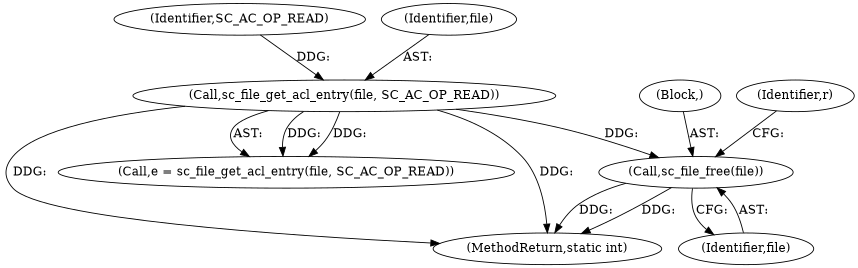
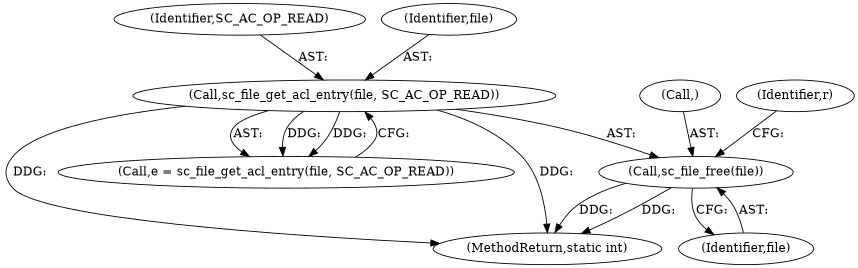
(315, 58) -> (315, 58)
(680, 96) -> (680, 96)
(623, 134) -> (623, 134)
none -> (374, 141)
